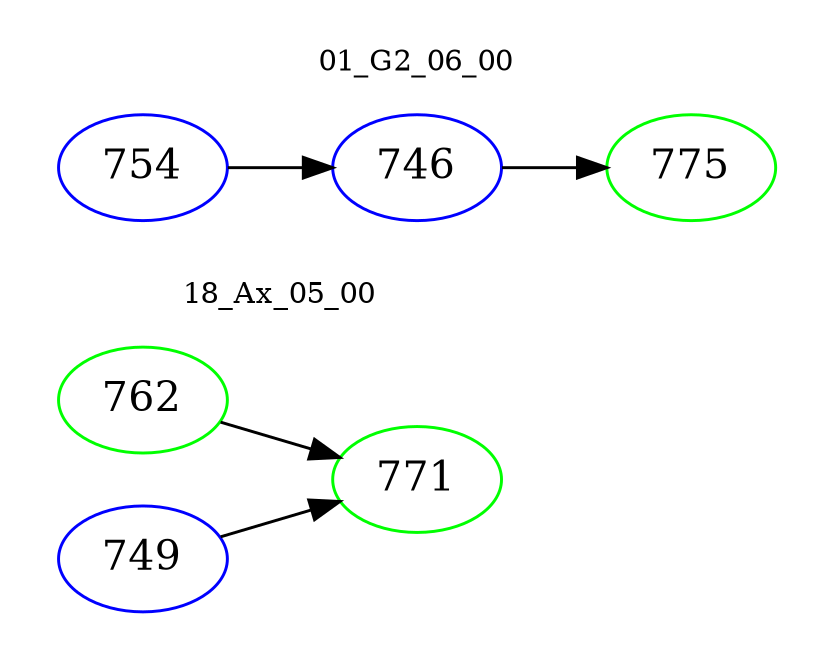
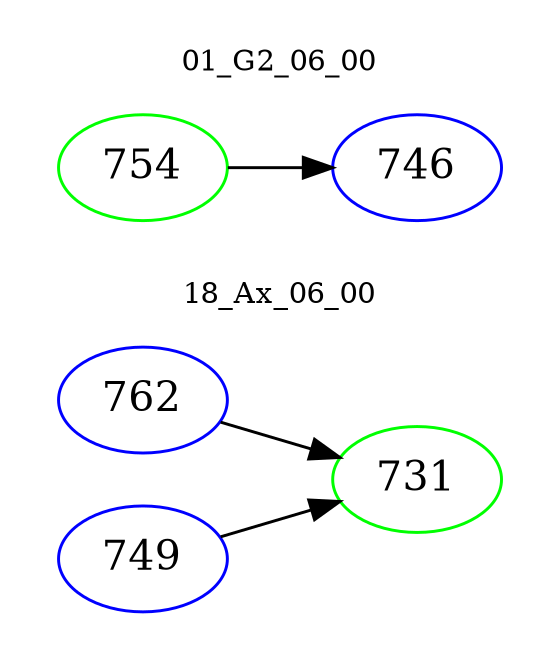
(143, 168) -> (143, 168)
(691, 168) -> none
(280, 296) -> (280, 296)
(143, 400) -> (143, 400)
(417, 479) -> (417, 479)
